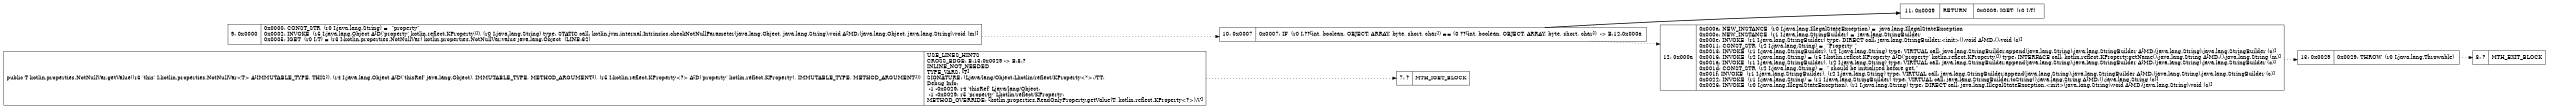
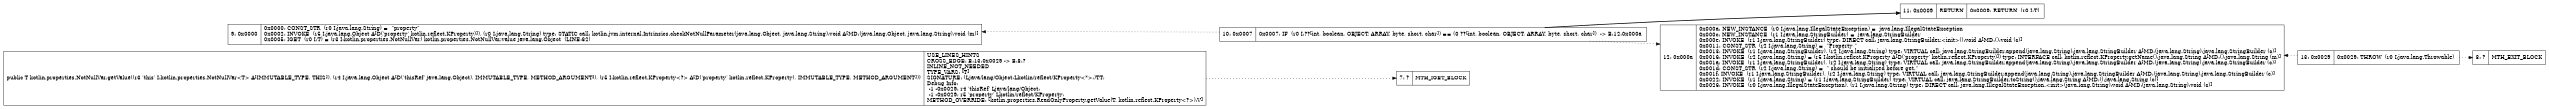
(2007, 11) -> (2006, 11)
(1099, 37) -> (1103, 32)
(2289, 60) -> (2293, 55)
